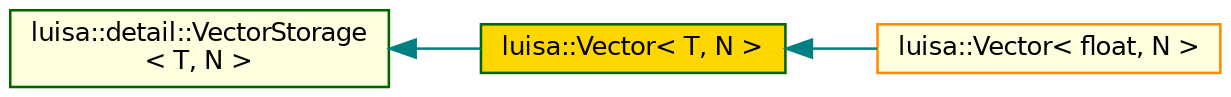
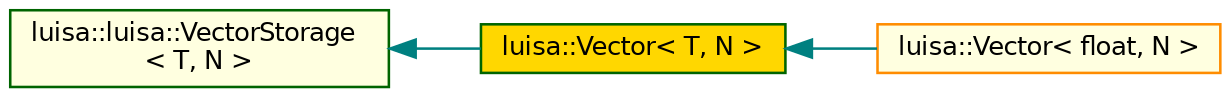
(200, 49) -> (200, 49)
